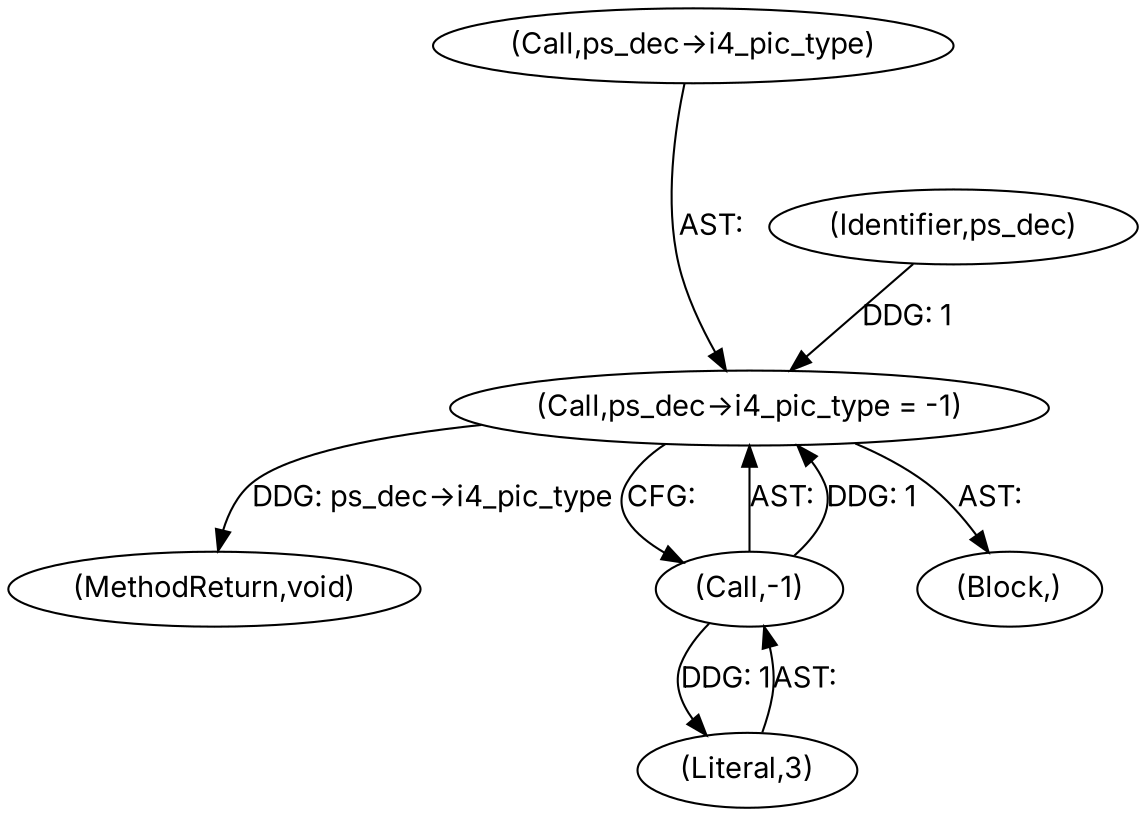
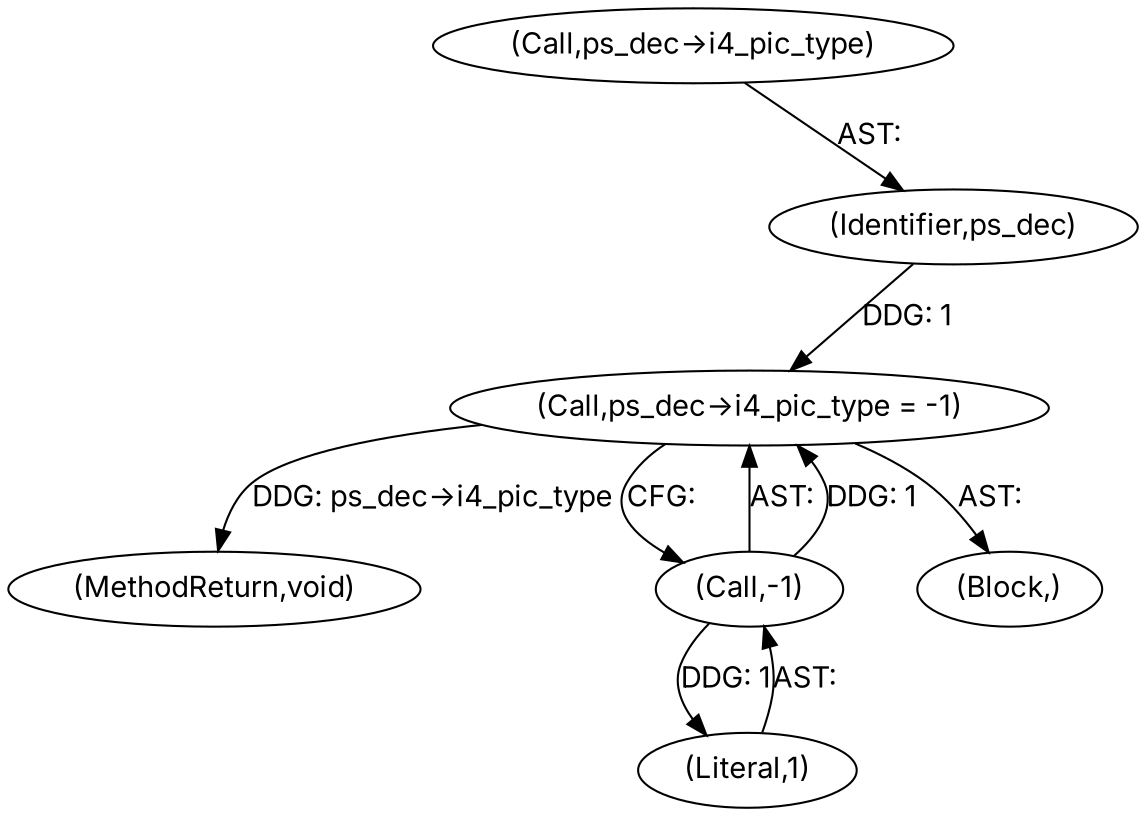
(673, 222) -> (815, 131)
(747, 770) -> (747, 770)
